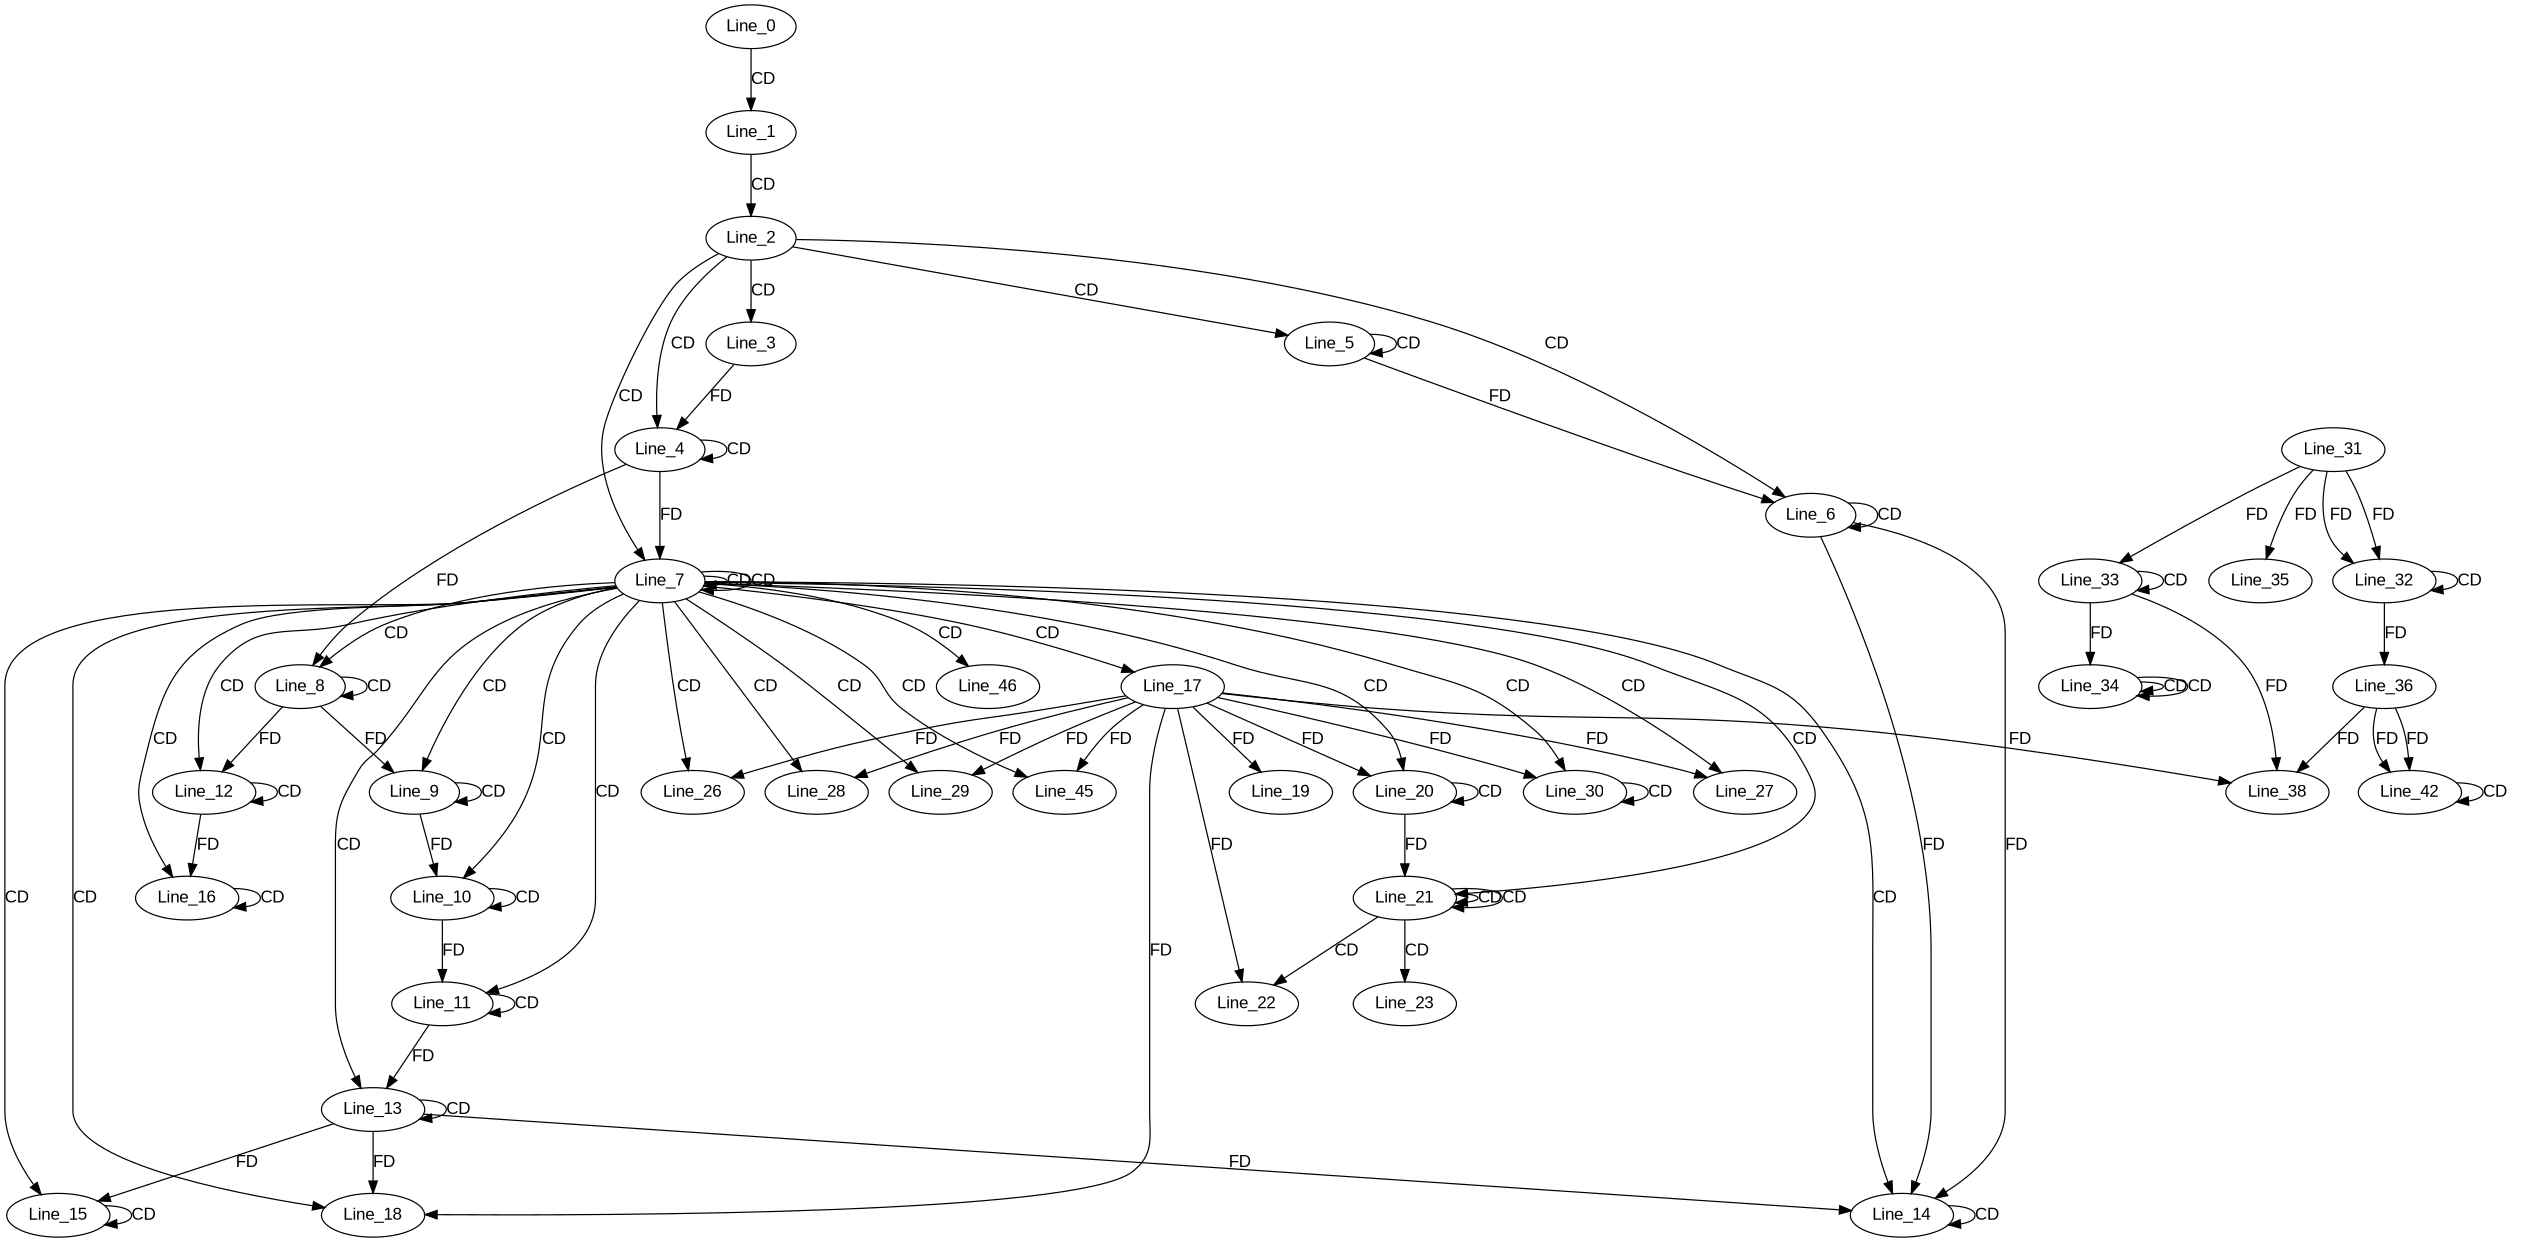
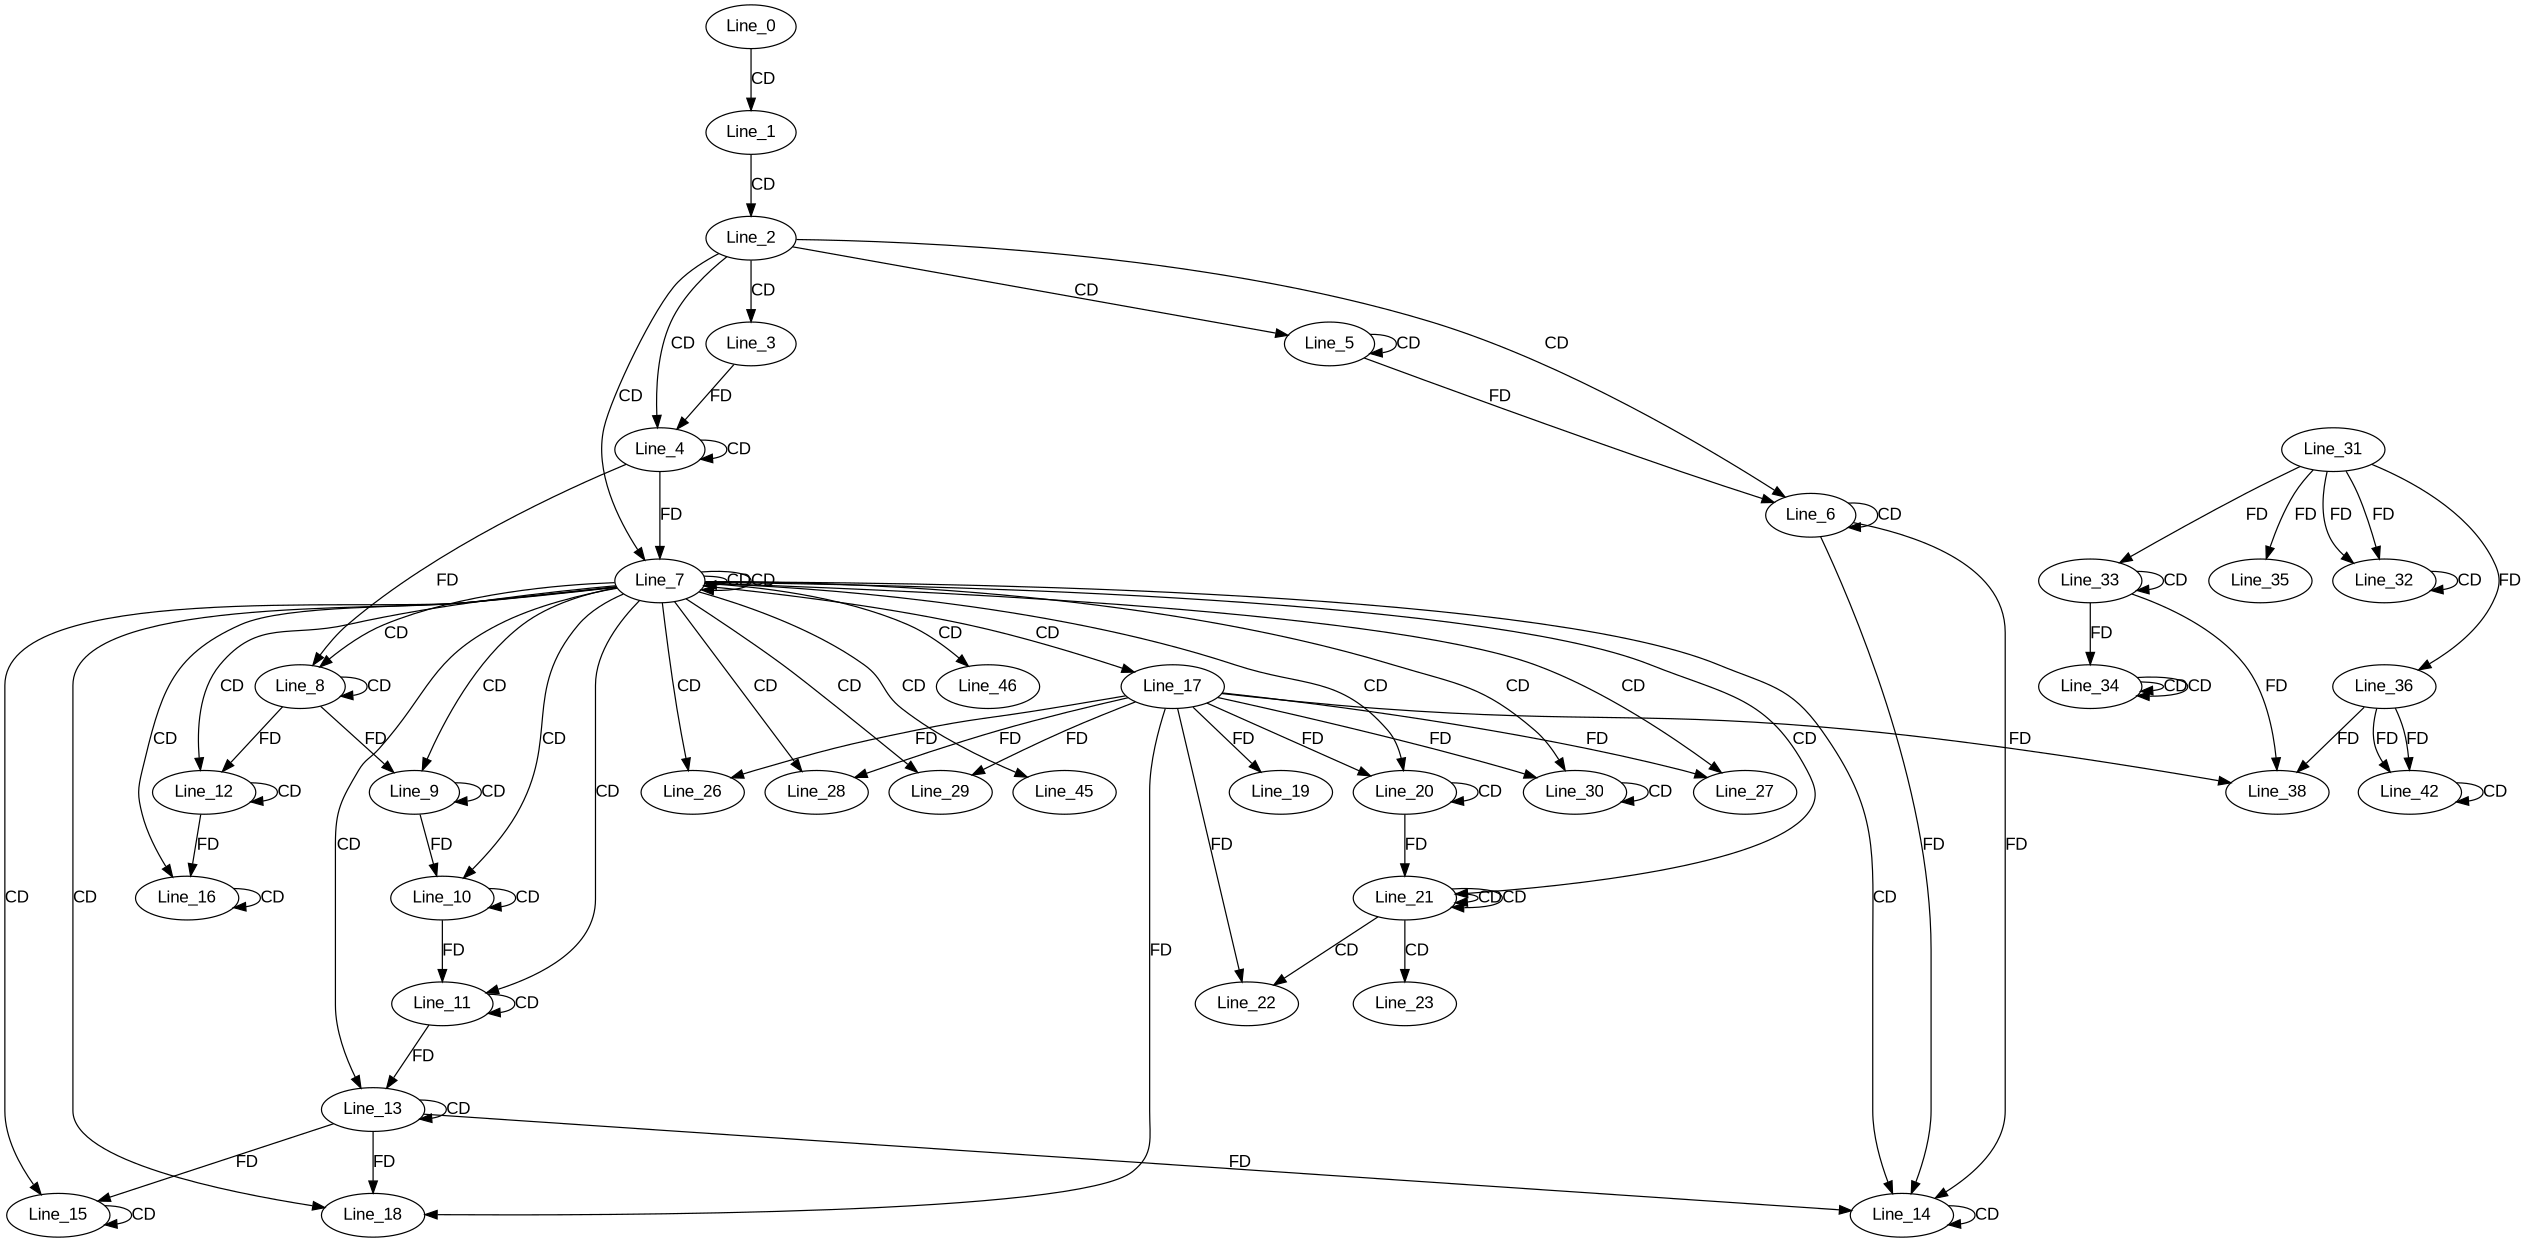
(2384, 628) -> (2487, 550)
(1111, 729) -> none
